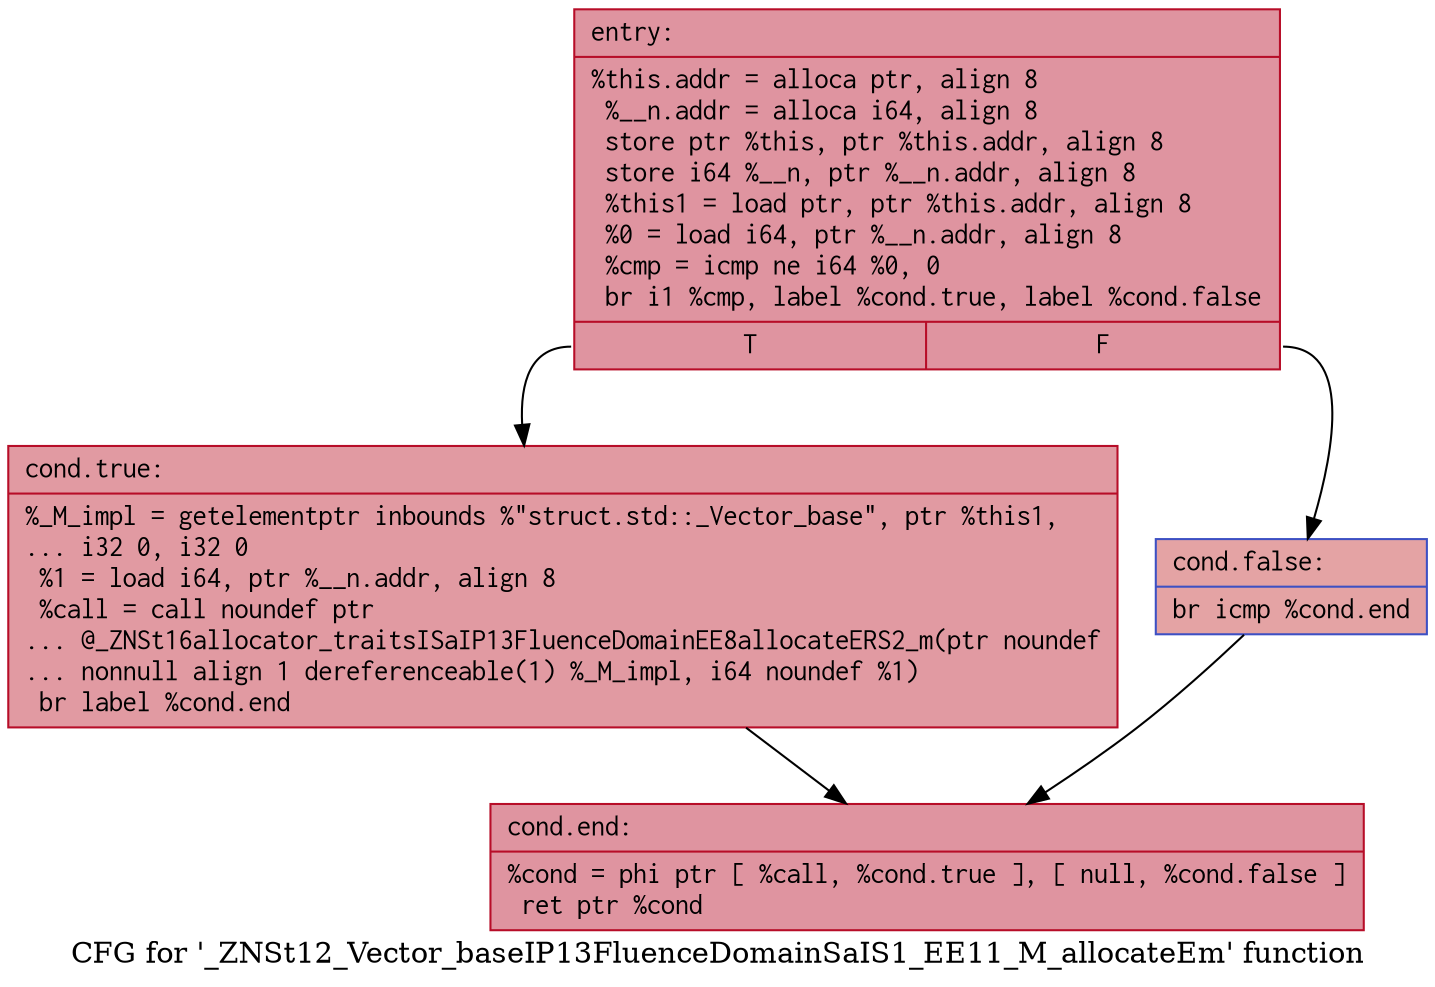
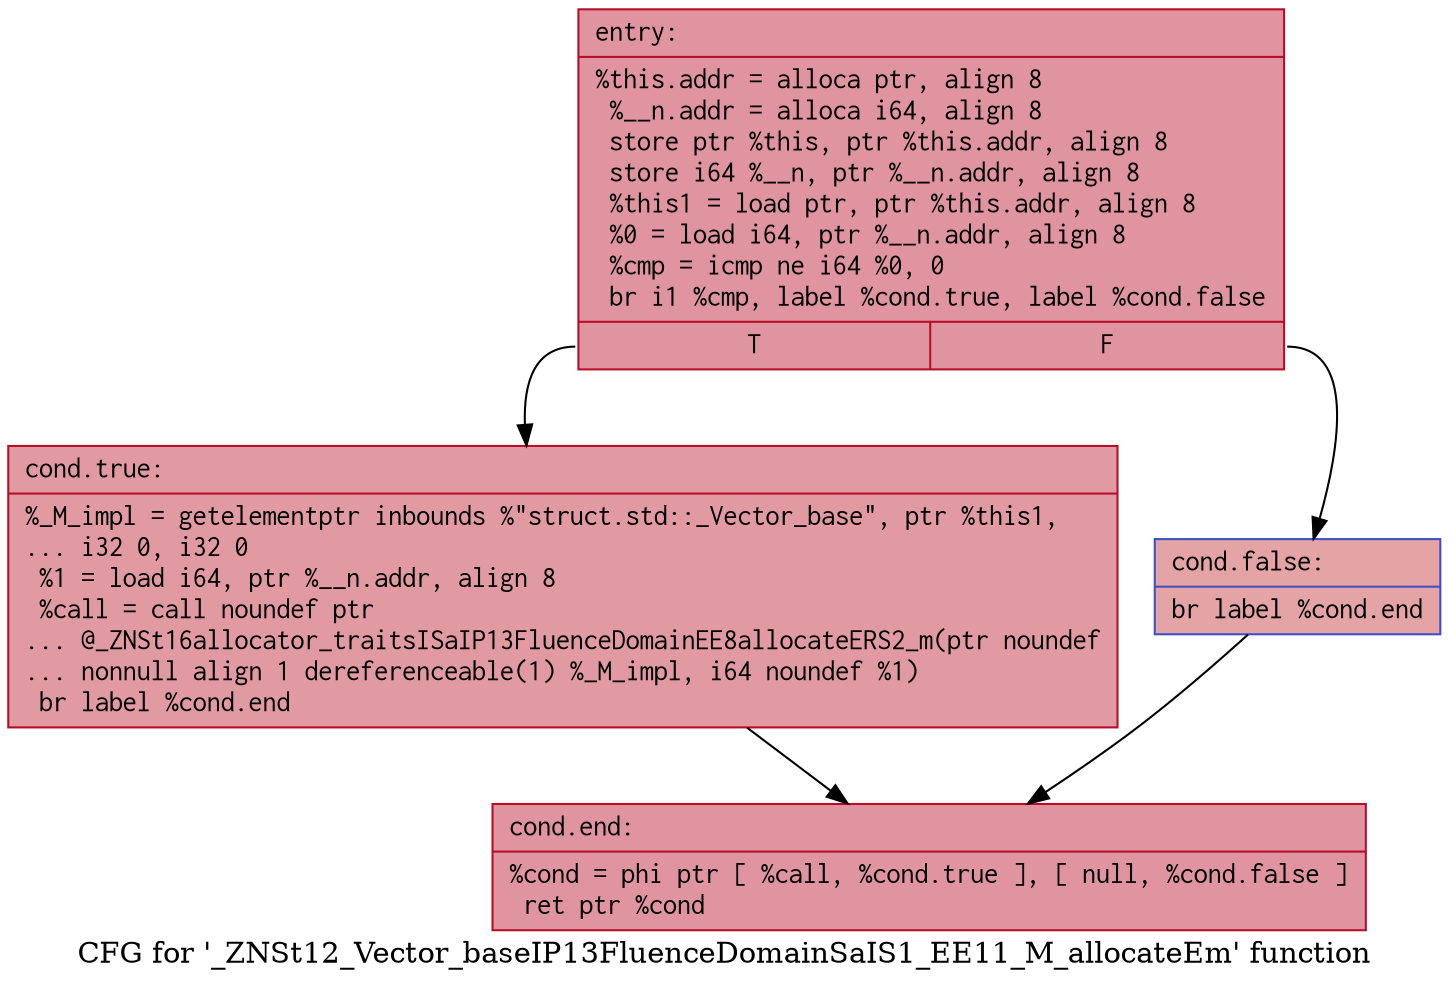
(1291, 609) -> (1298, 609)
